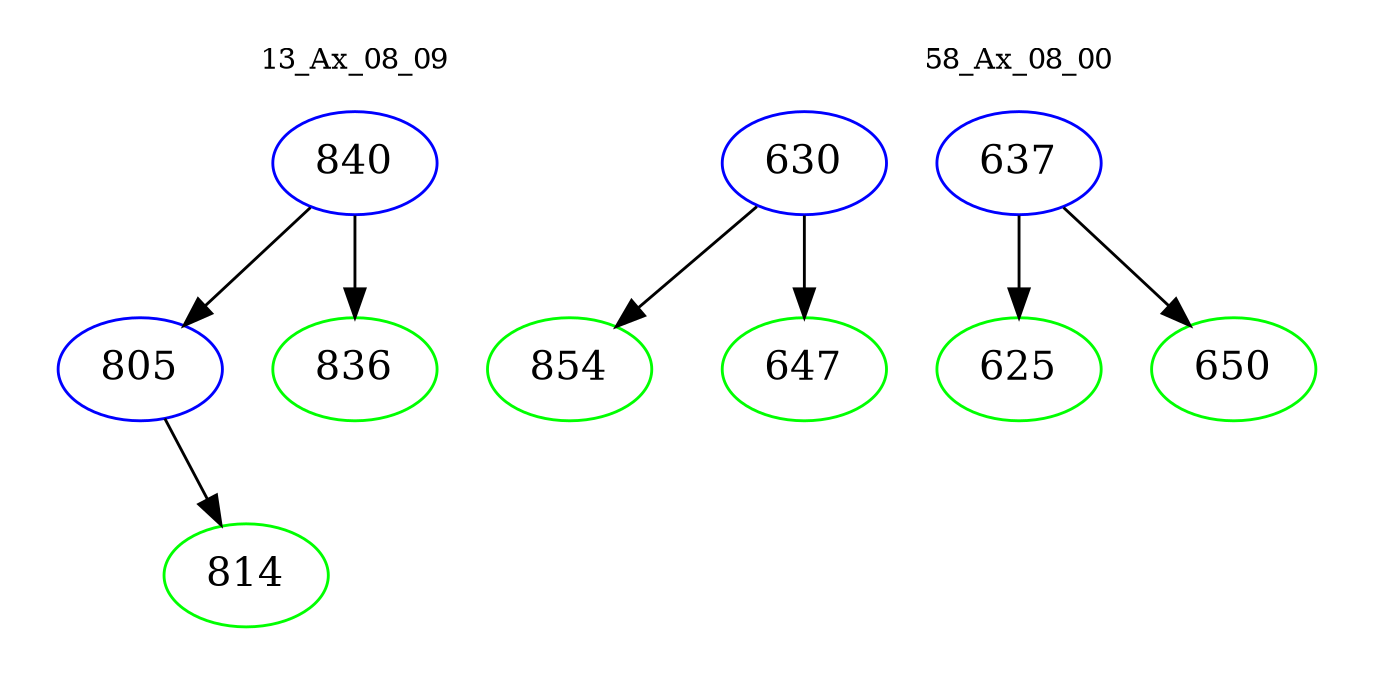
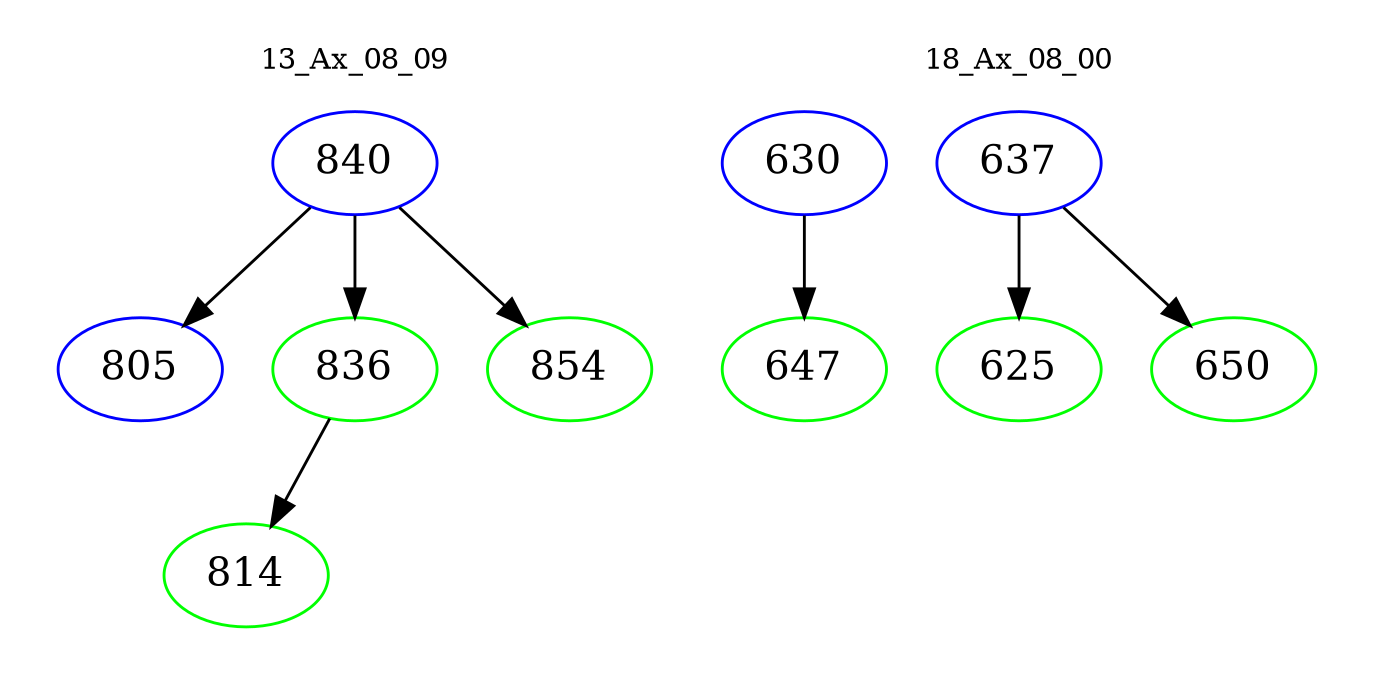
(1019, 62) -> (1019, 62)
(718, 239) -> (452, 257)
(186, 459) -> (308, 459)
